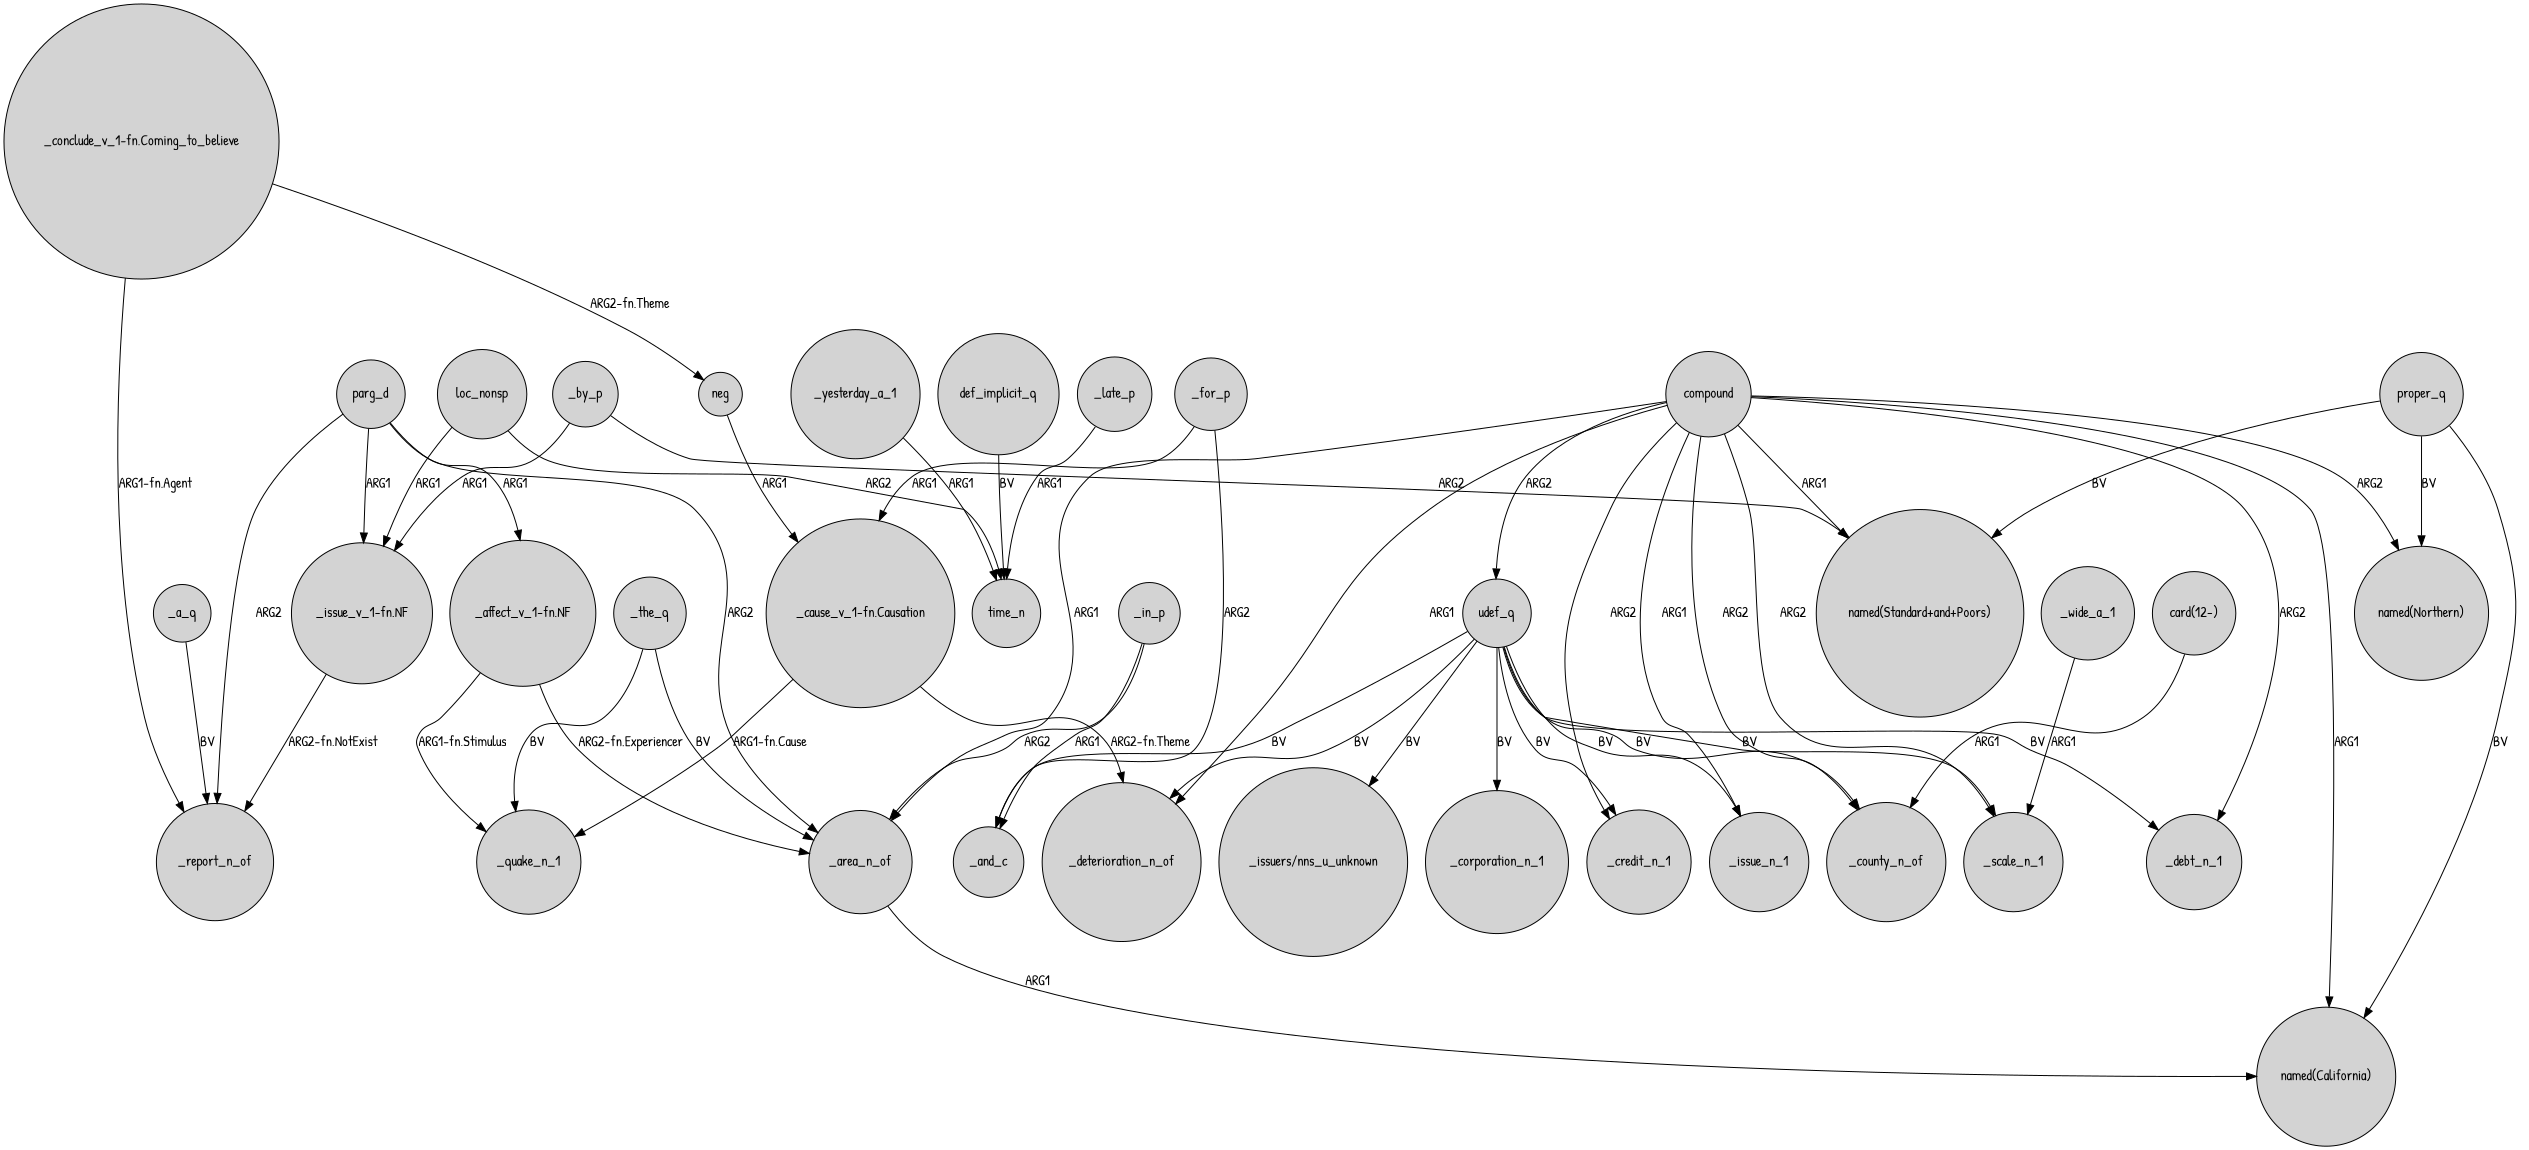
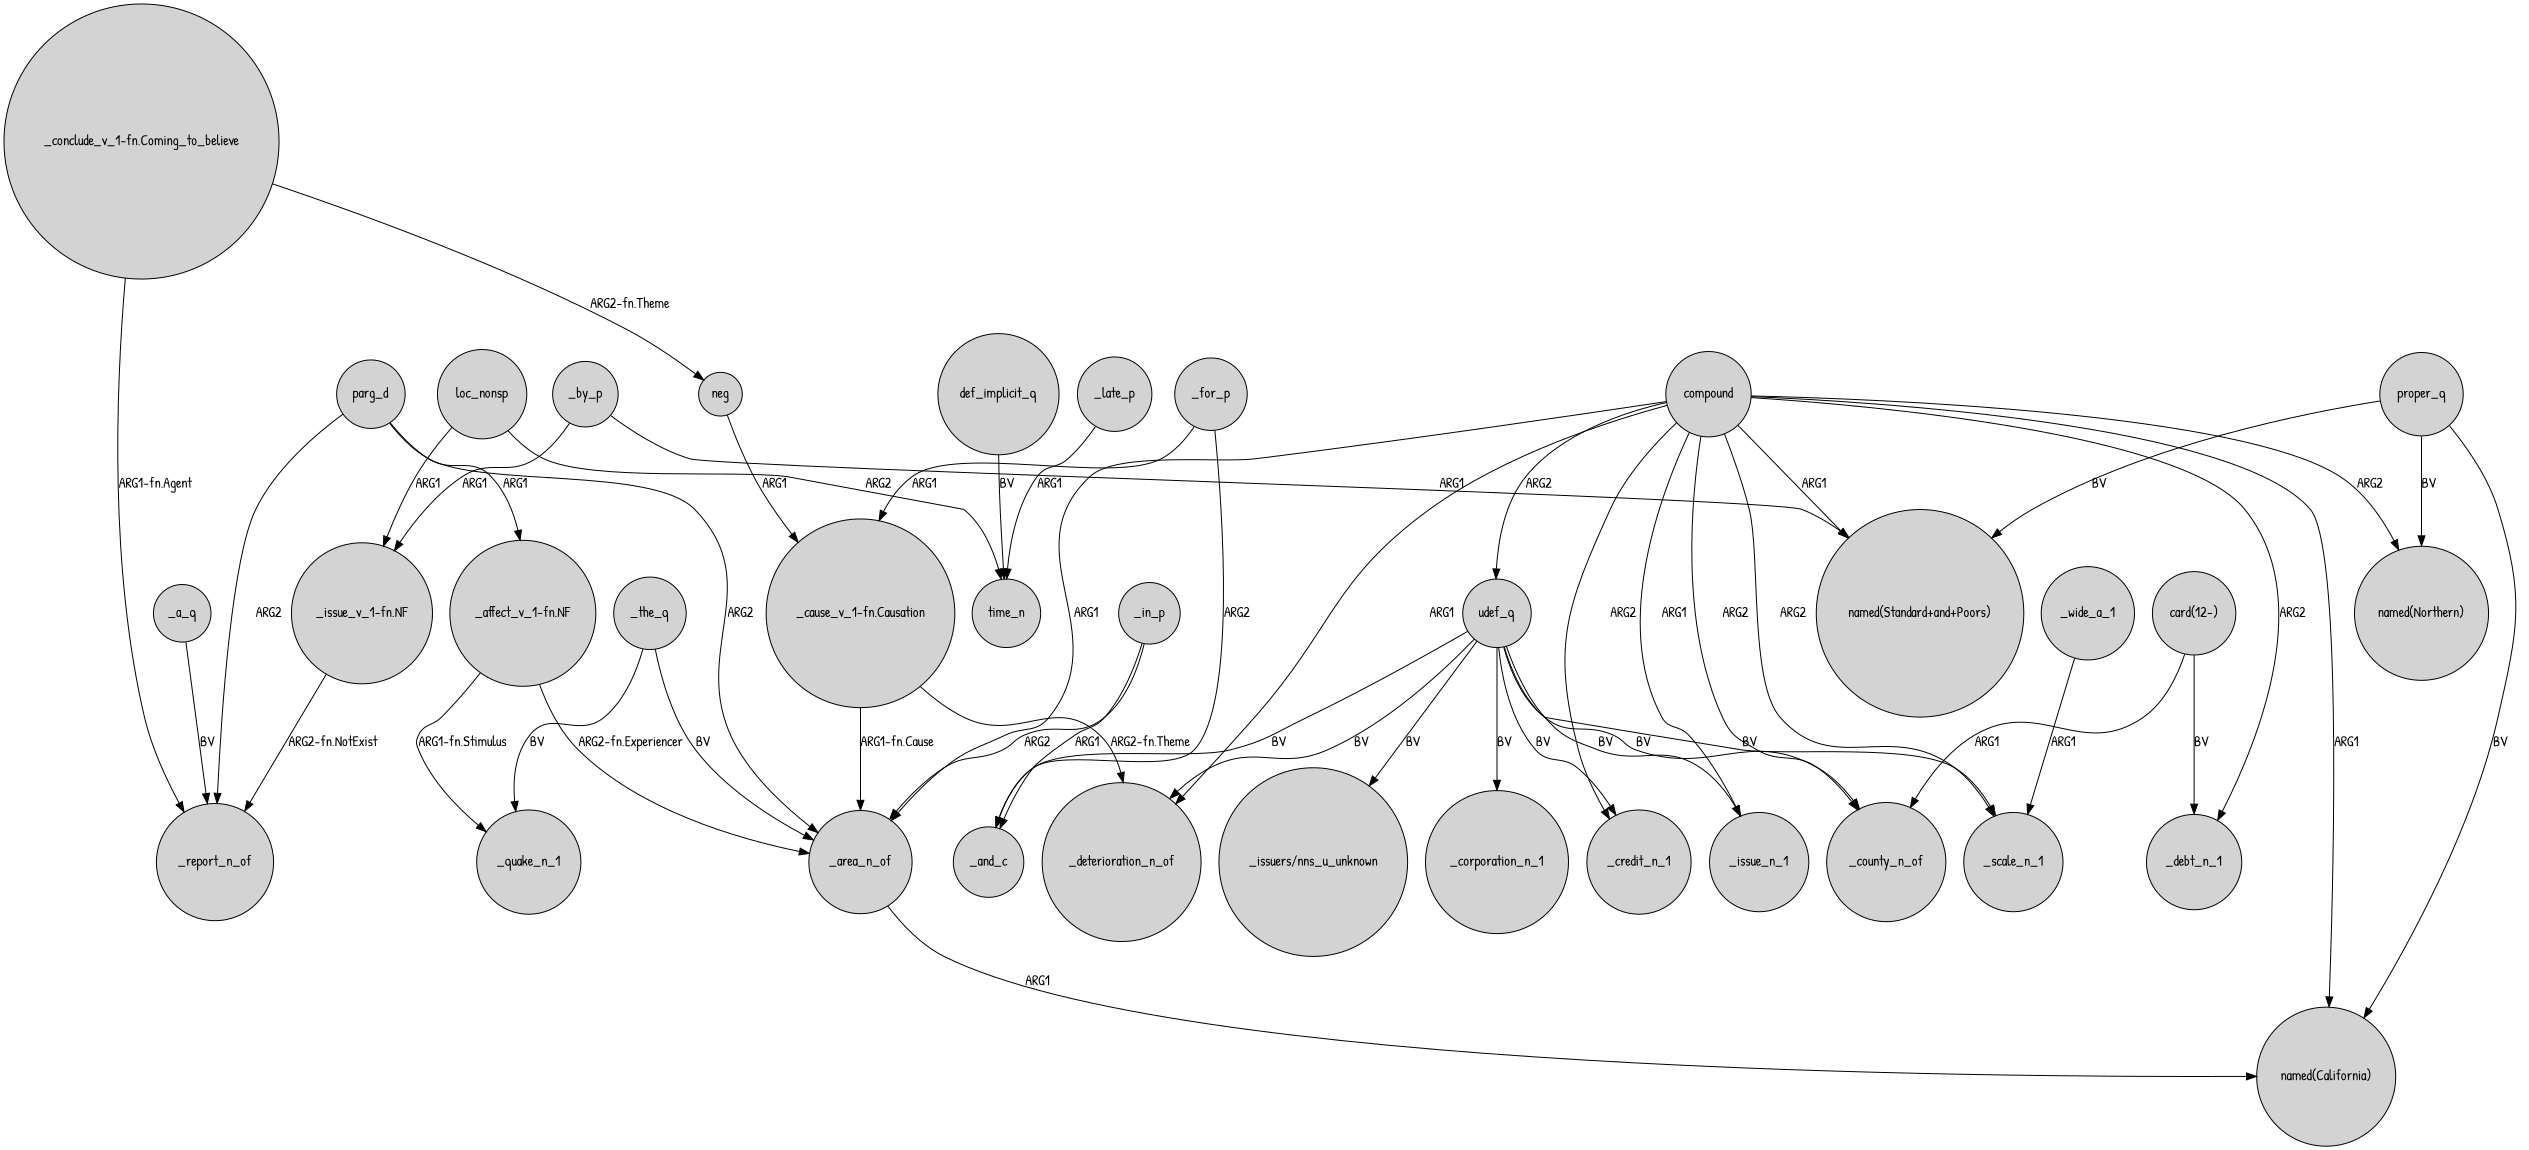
(856, 394) -> none
(366, 481) -> none
(1452, 484) -> (1452, 484)
(1818, 732) -> (2194, 730)
(695, 764) -> (860, 754)
